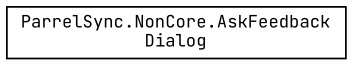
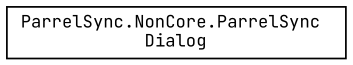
(176, 33) -> (176, 33)
